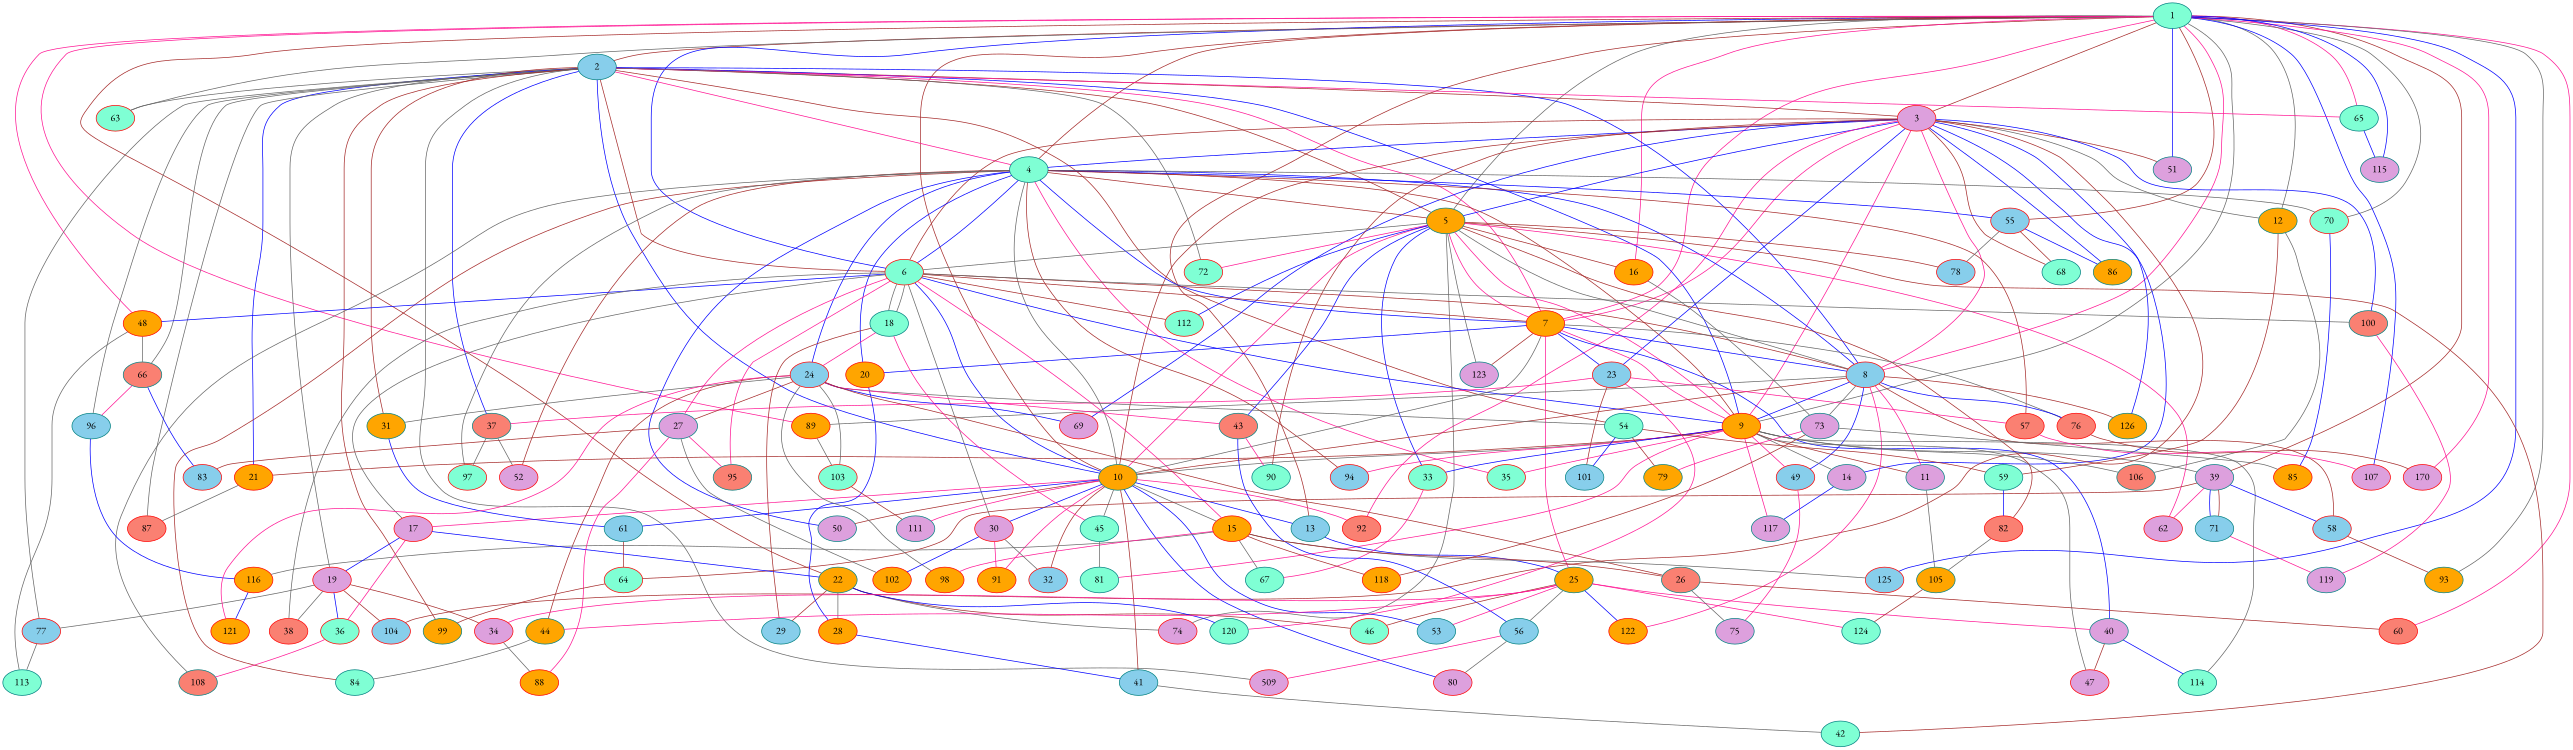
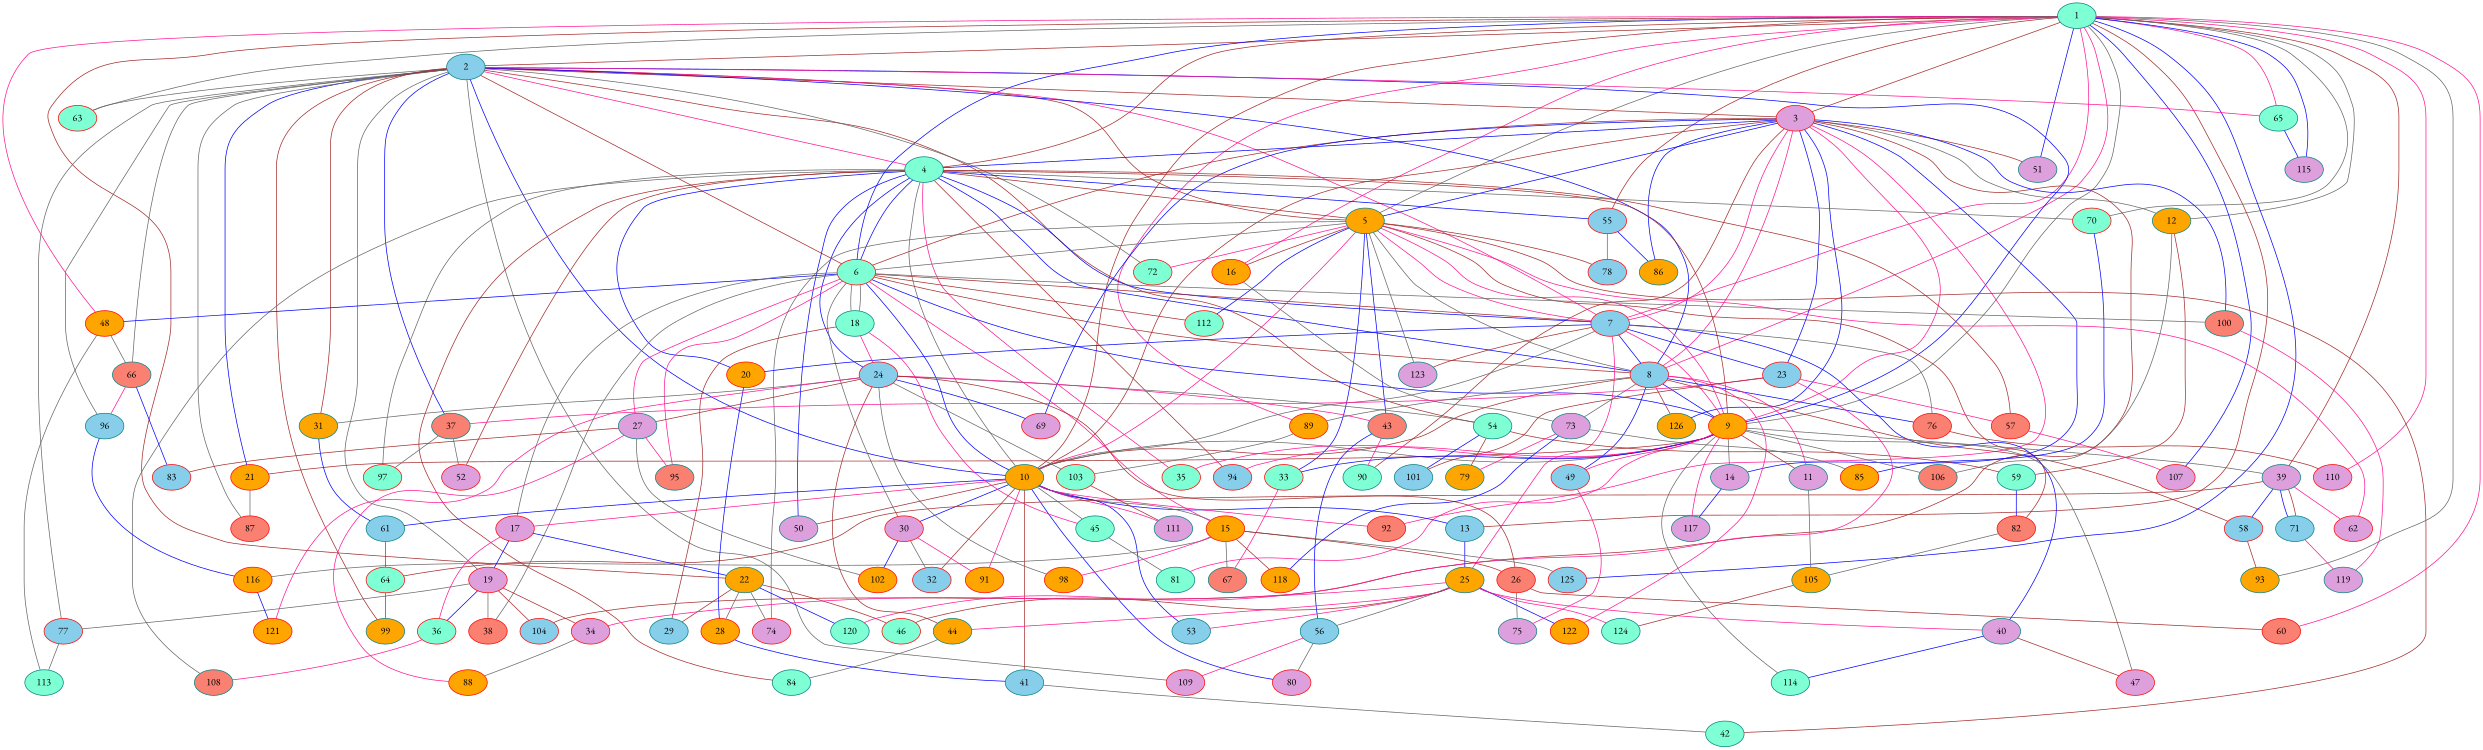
(2061, 272) -> none
(1545, 323) -> (1610, 323)
(2422, 477) -> (2333, 477)
(1607, 518) -> (1425, 503)
(1265, 580) -> (1228, 580)
(1681, 580) -> (1516, 580)
(1269, 683) -> (1186, 683)
